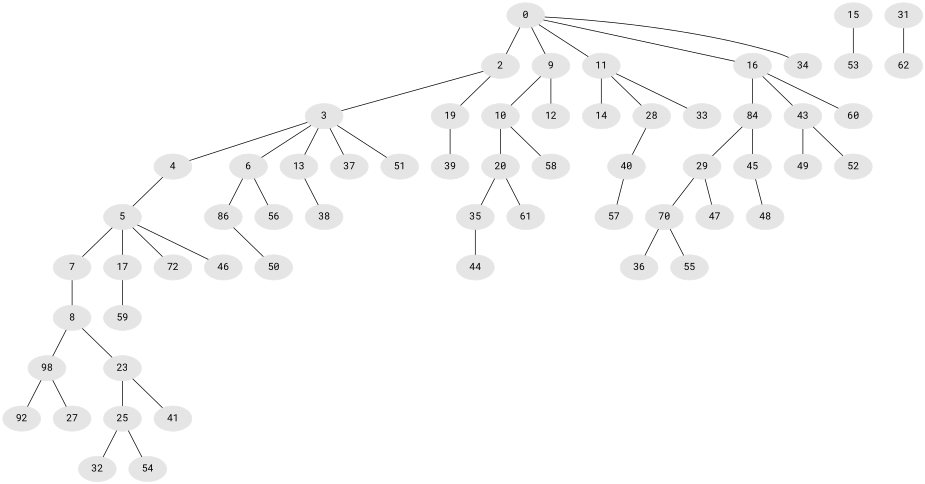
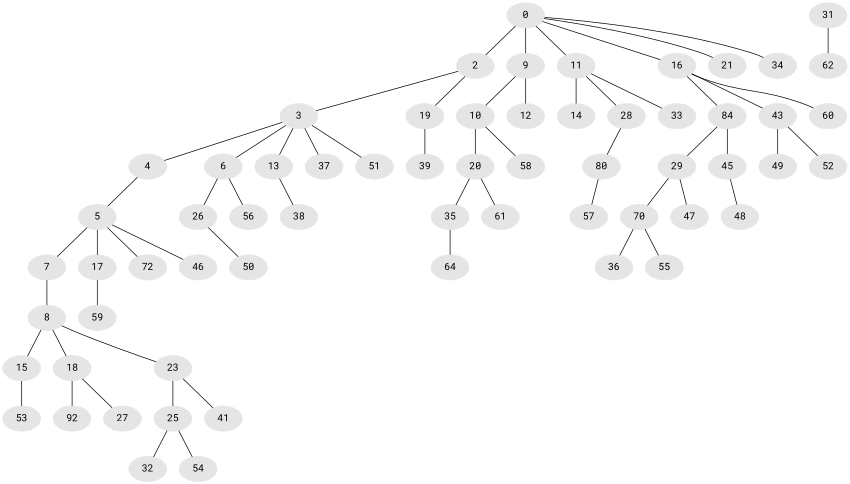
none -> (727, 66)
(626, 167) -> (601, 167)
(223, 217) -> (198, 217)
(475, 267) -> (450, 267)
none -> (34, 343)
(47, 368) -> (72, 368)
